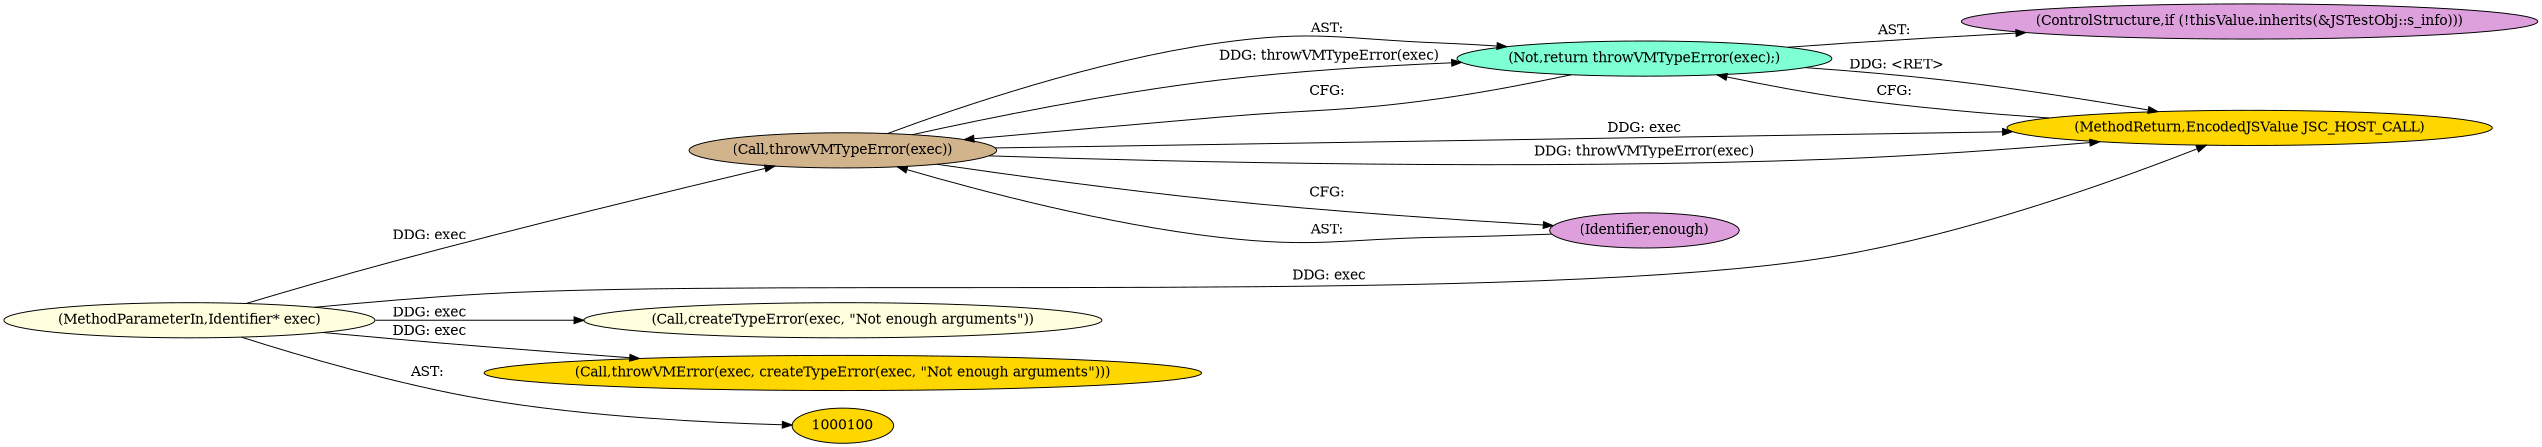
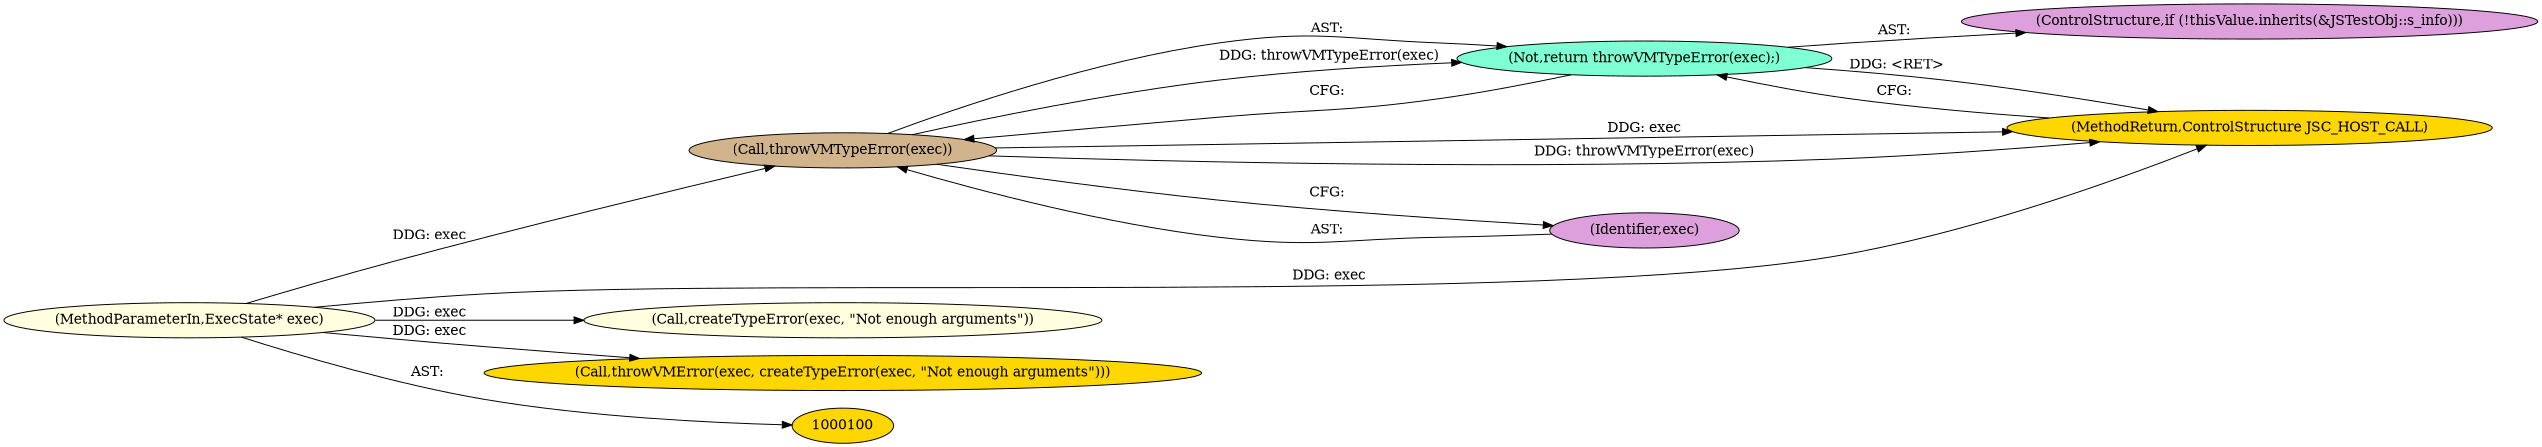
(2250, 128) -> (2250, 128)
(1644, 230) -> (1644, 230)
(189, 320) -> (189, 320)
